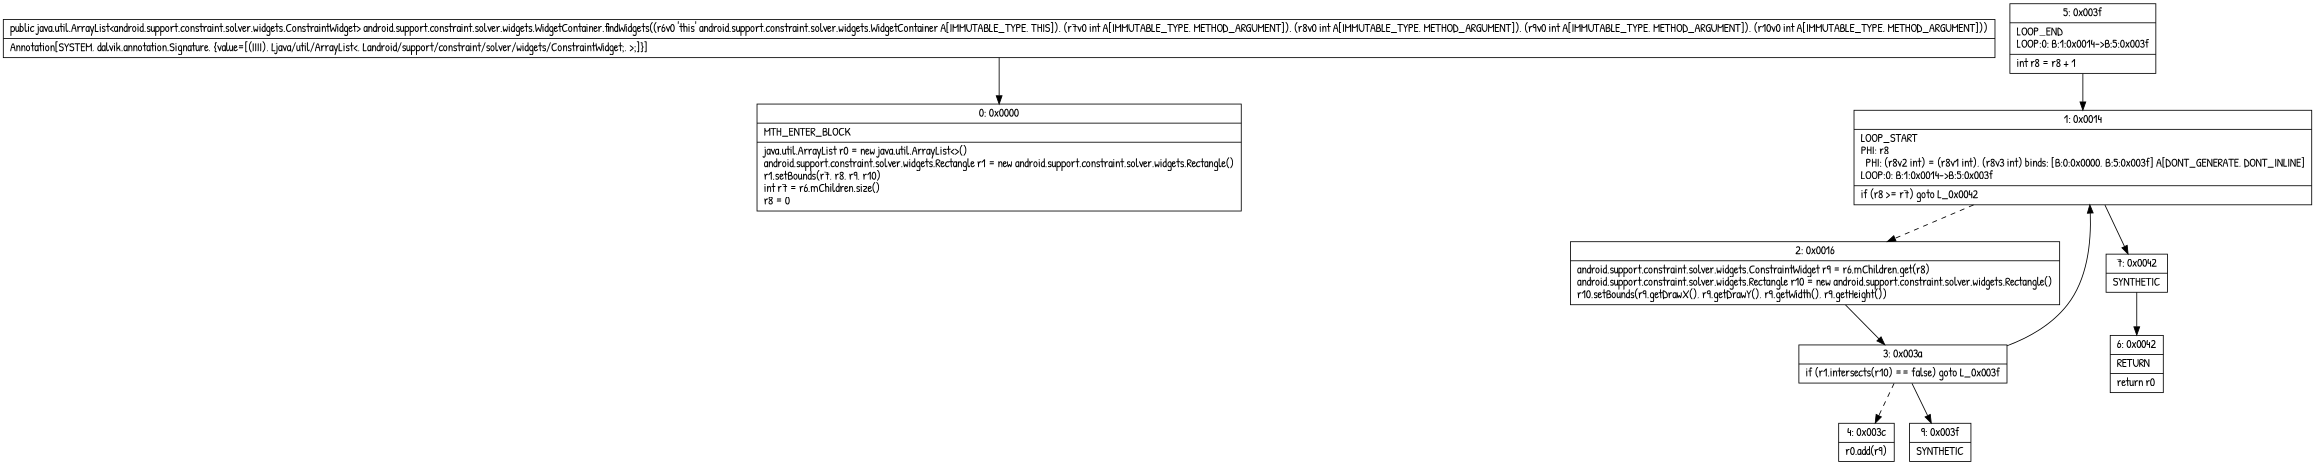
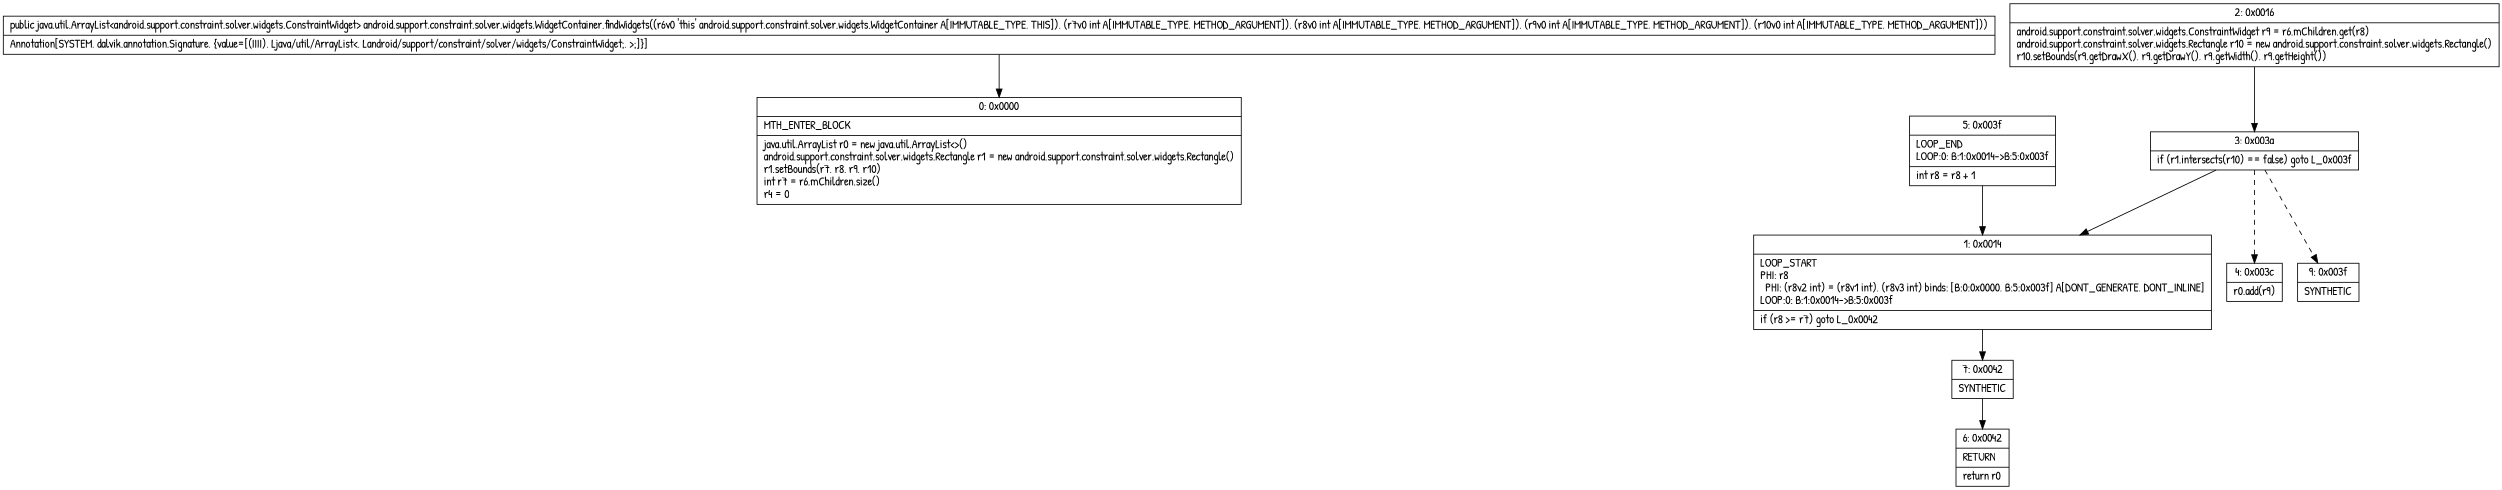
(777, 201) -> (777, 194)
(1934, 222) -> none
(1920, 399) -> (2289, 213)
